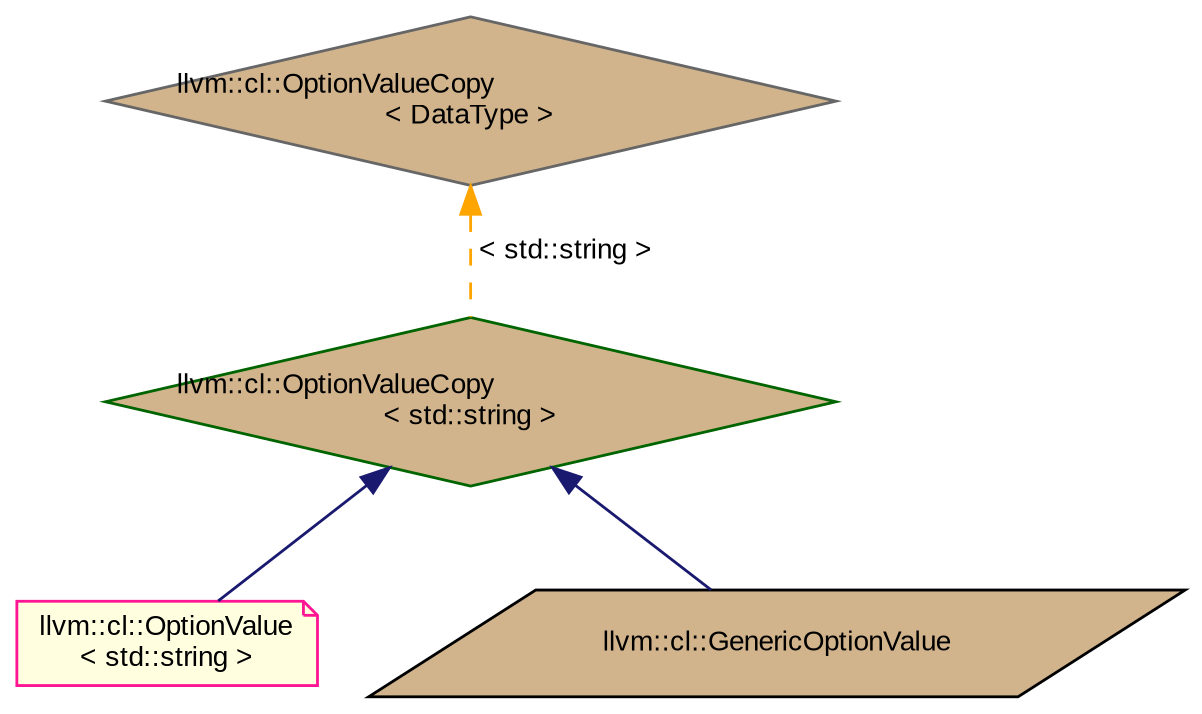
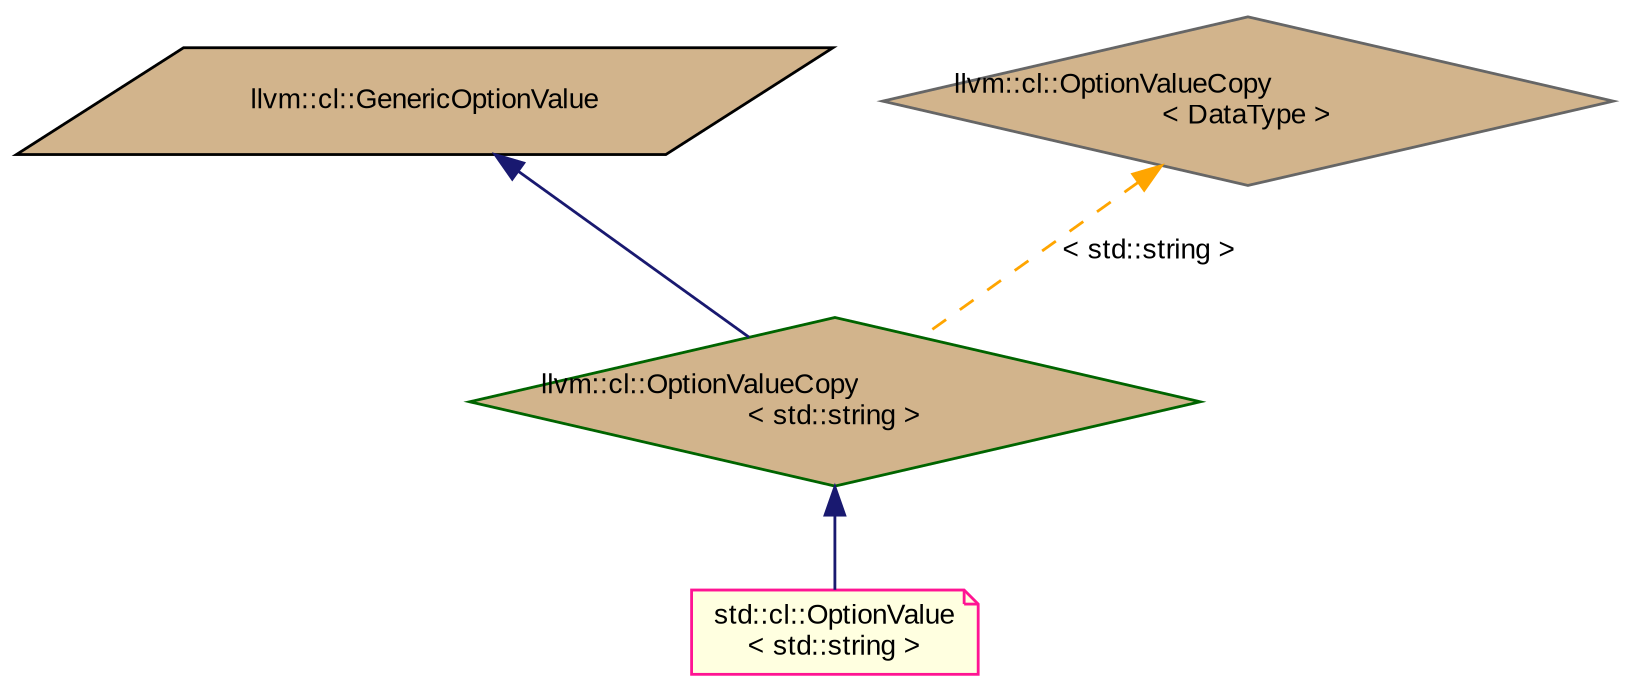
(643, 538) -> (634, 254)
(167, 643) -> (835, 632)
